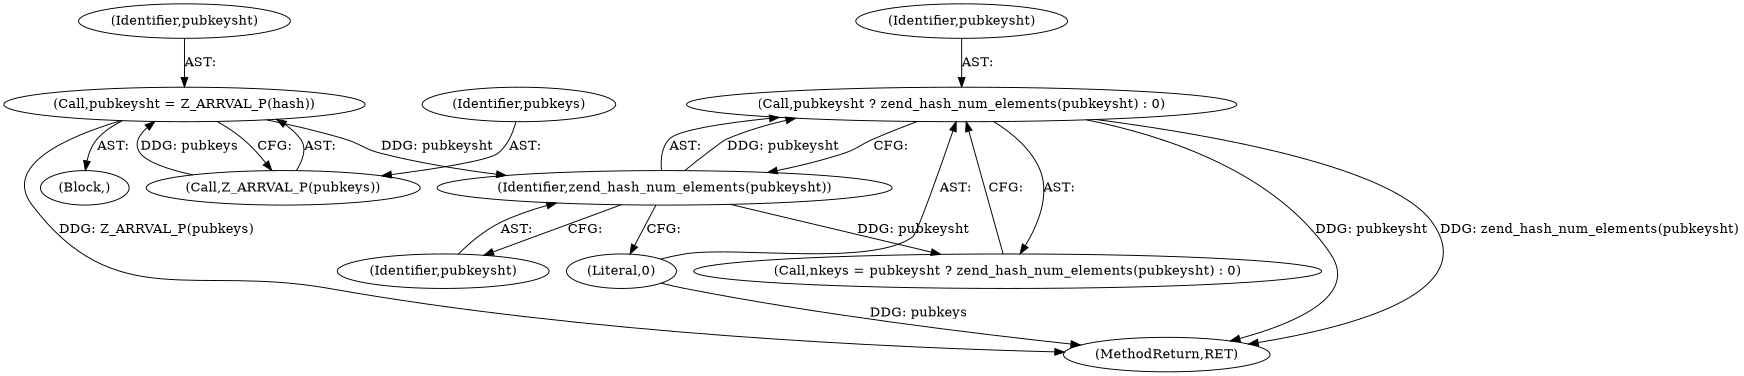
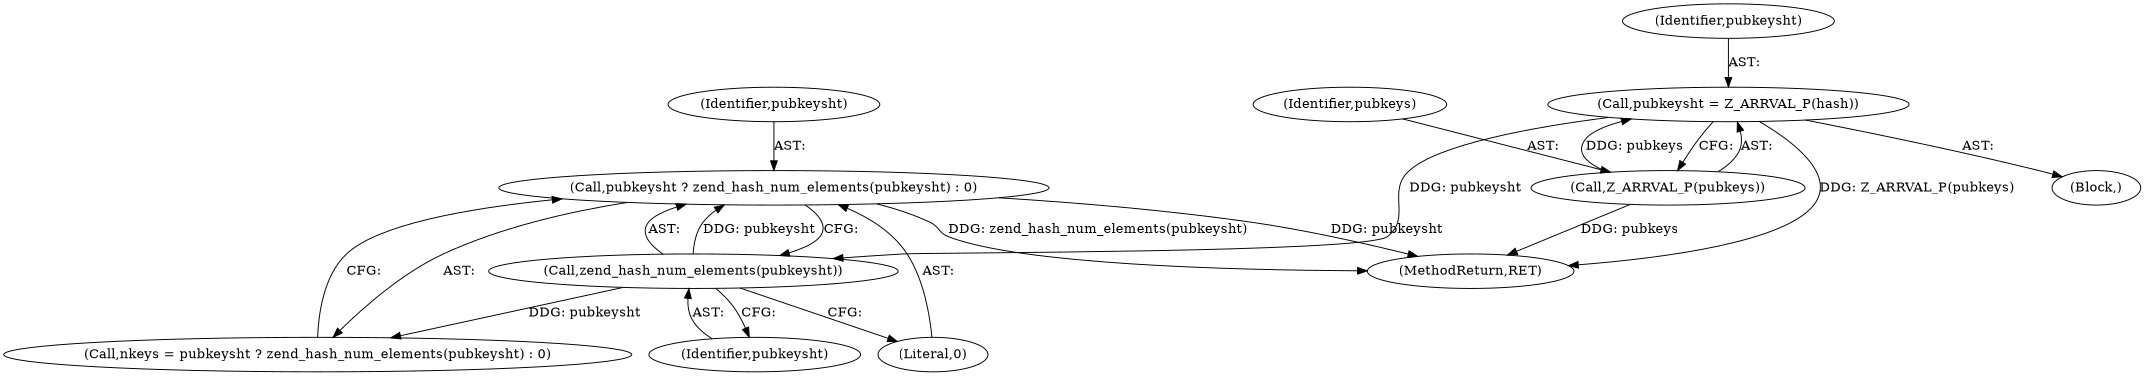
(665, 188) -> (693, 271)
(865, 318) -> (1573, 228)
